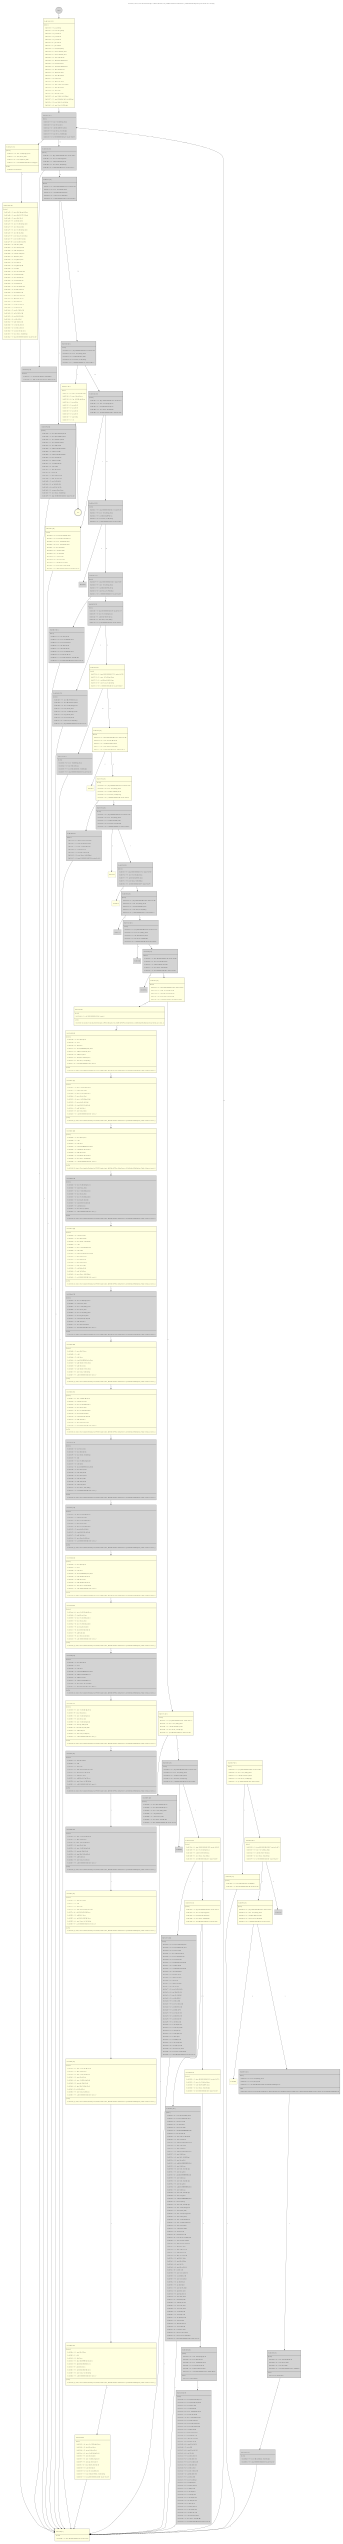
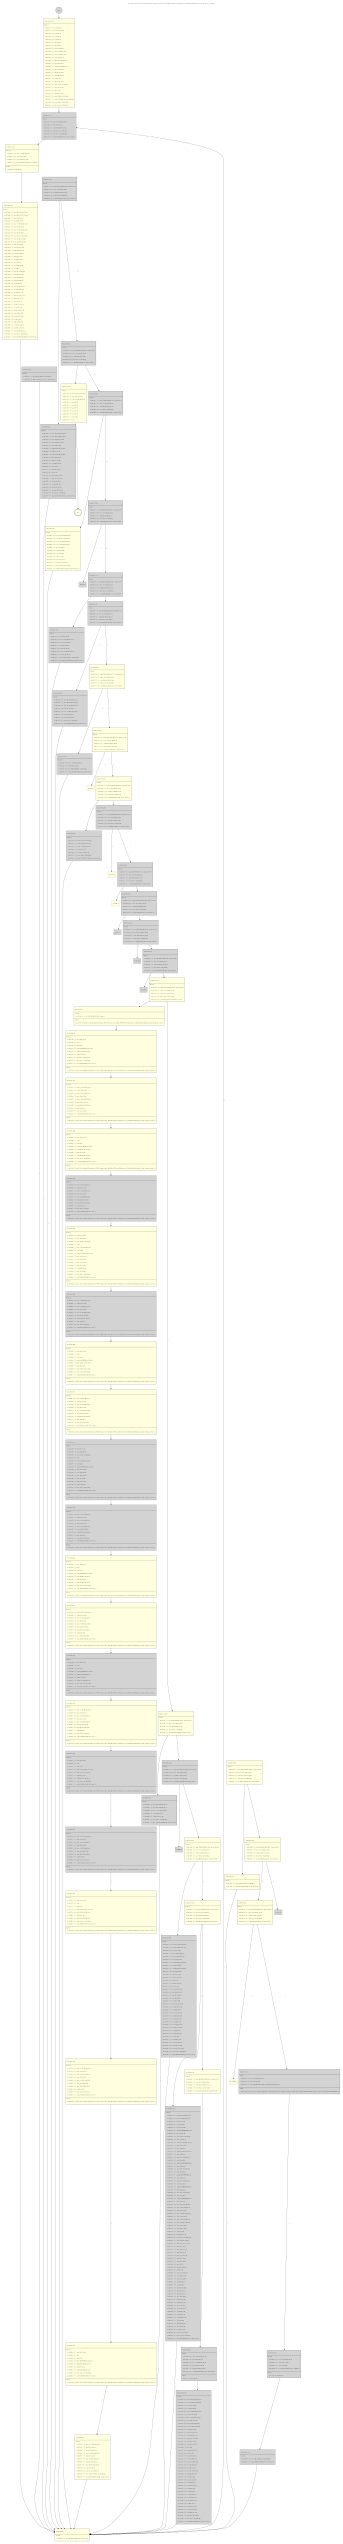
(59, 158) -> none
